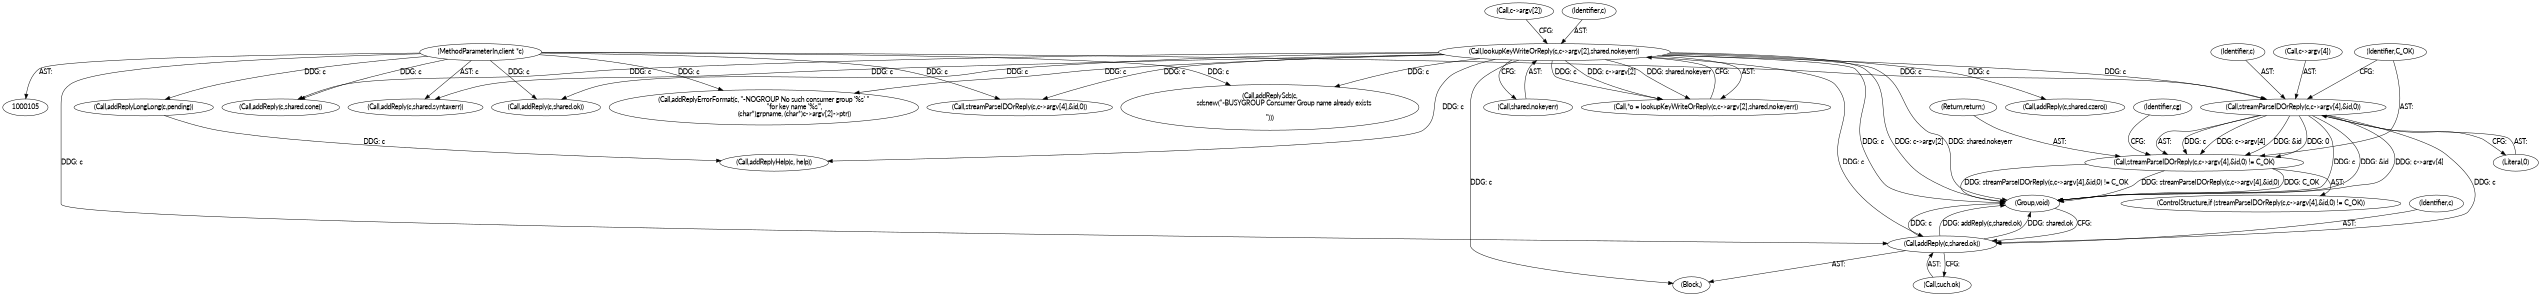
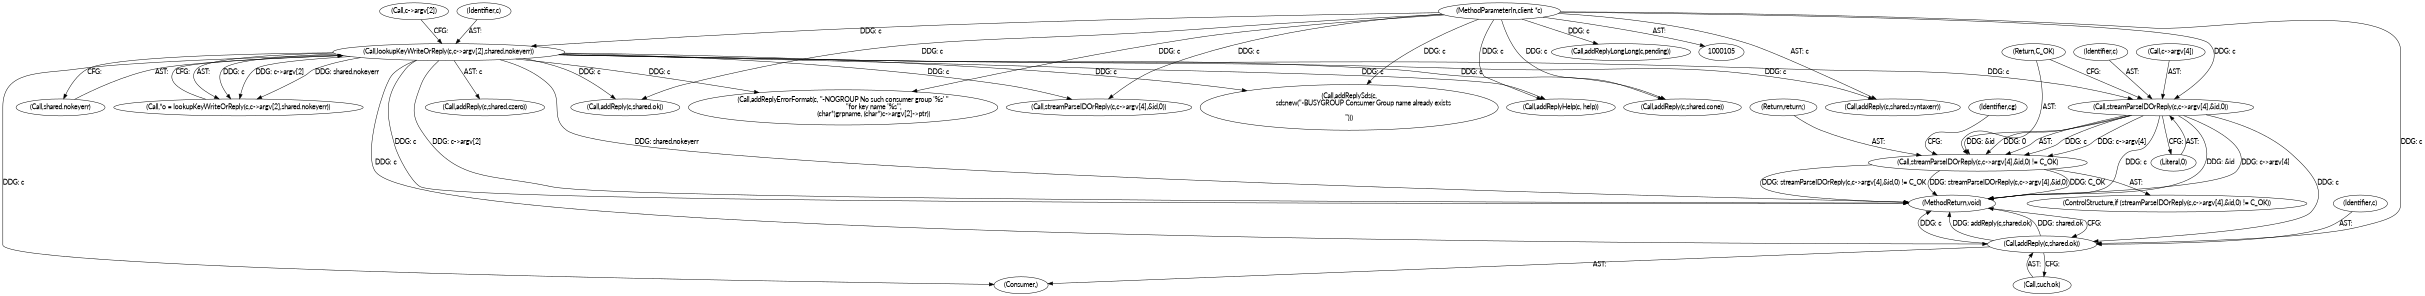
none -> (987, 24)
(2390, 52) -> (2034, 52)
(1979, 73) -> (473, 73)
(439, 149) -> (1482, 72)
(2032, 204) -> (1952, 204)
(1691, 285) -> (1021, 285)
